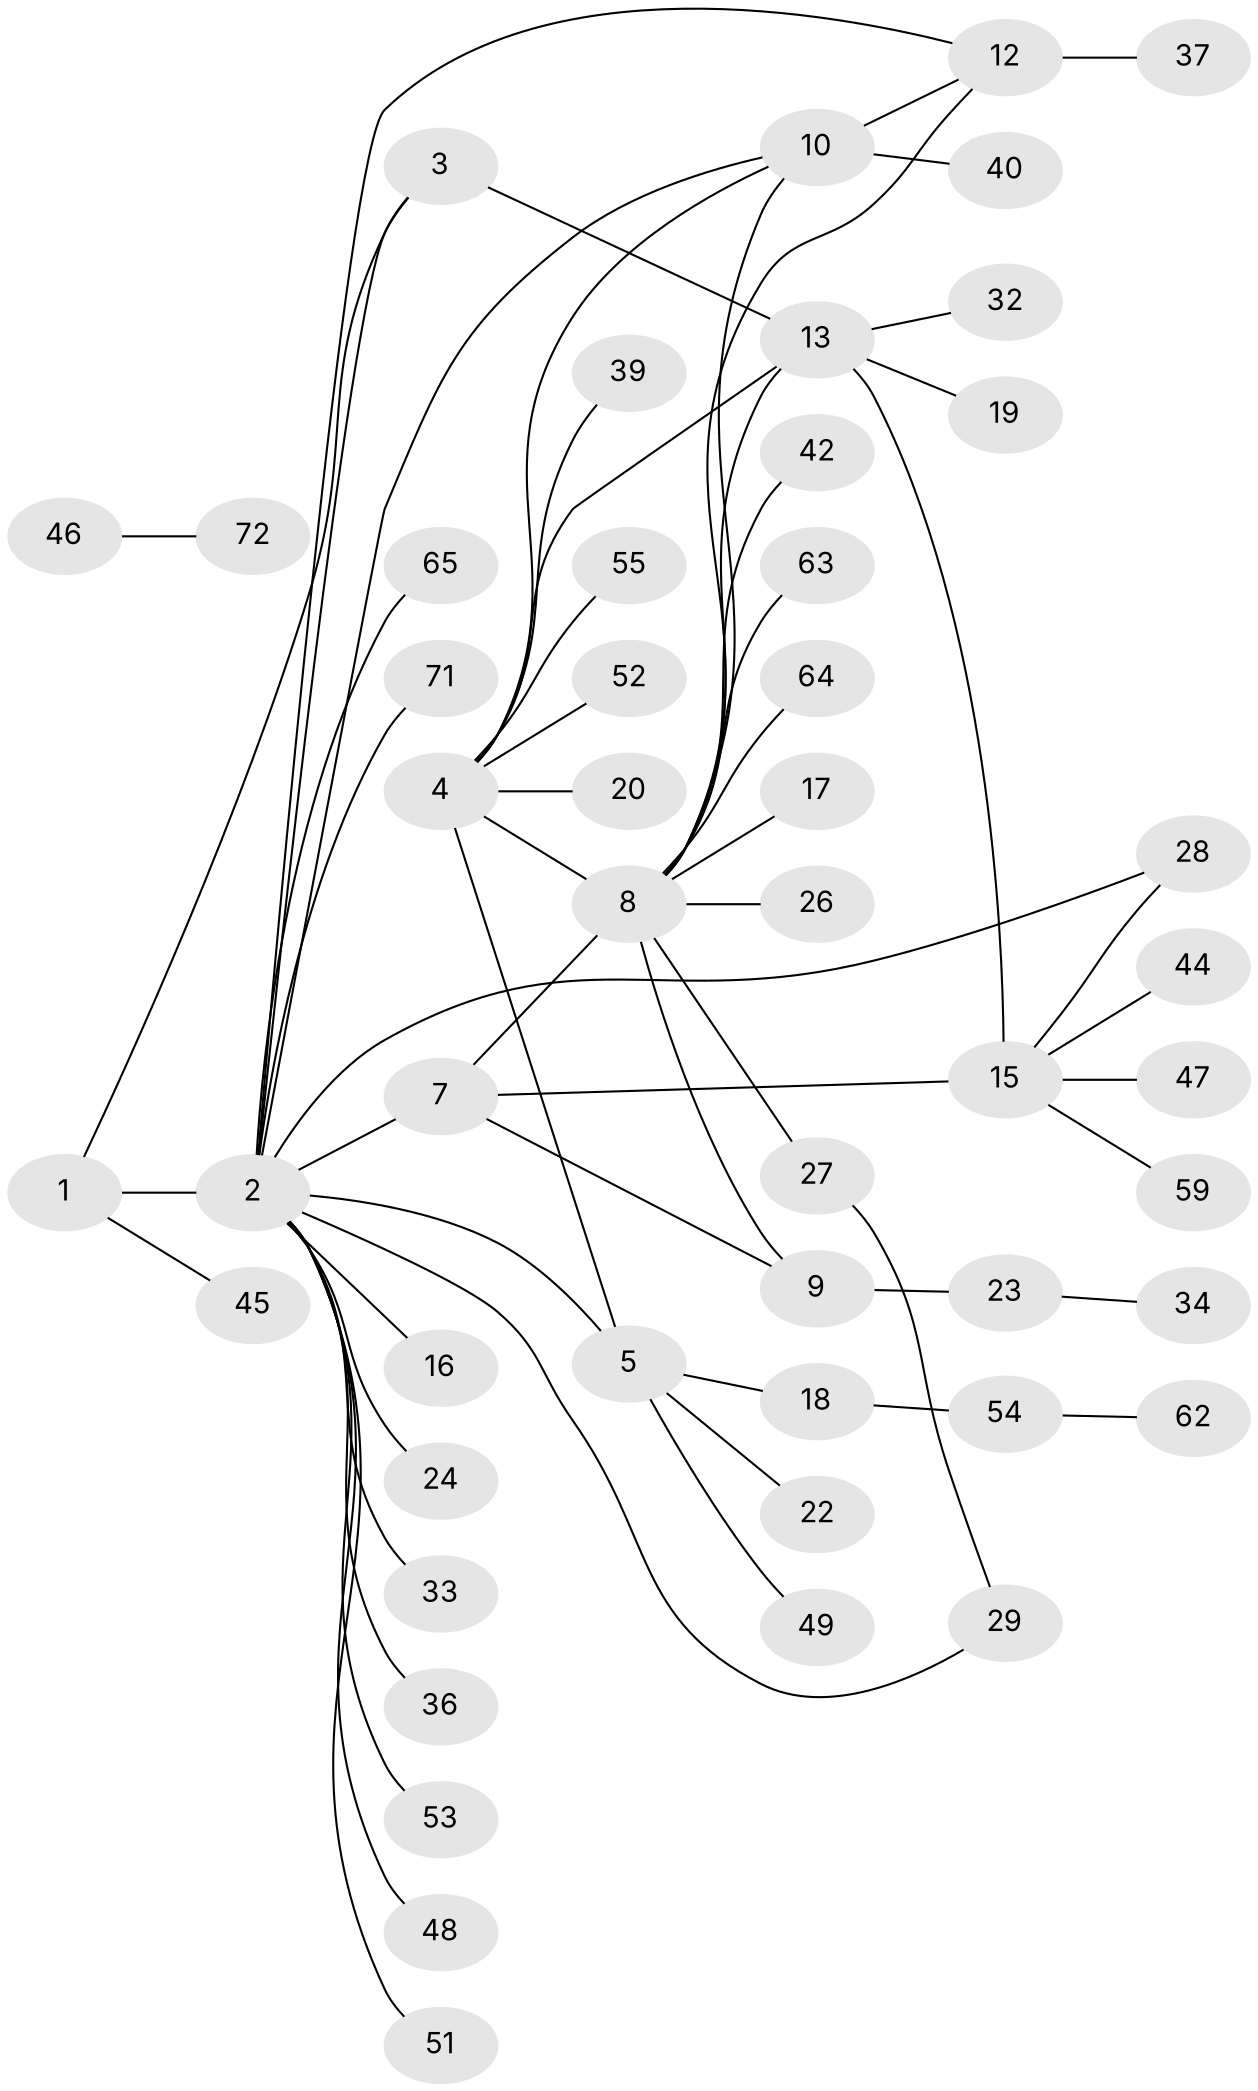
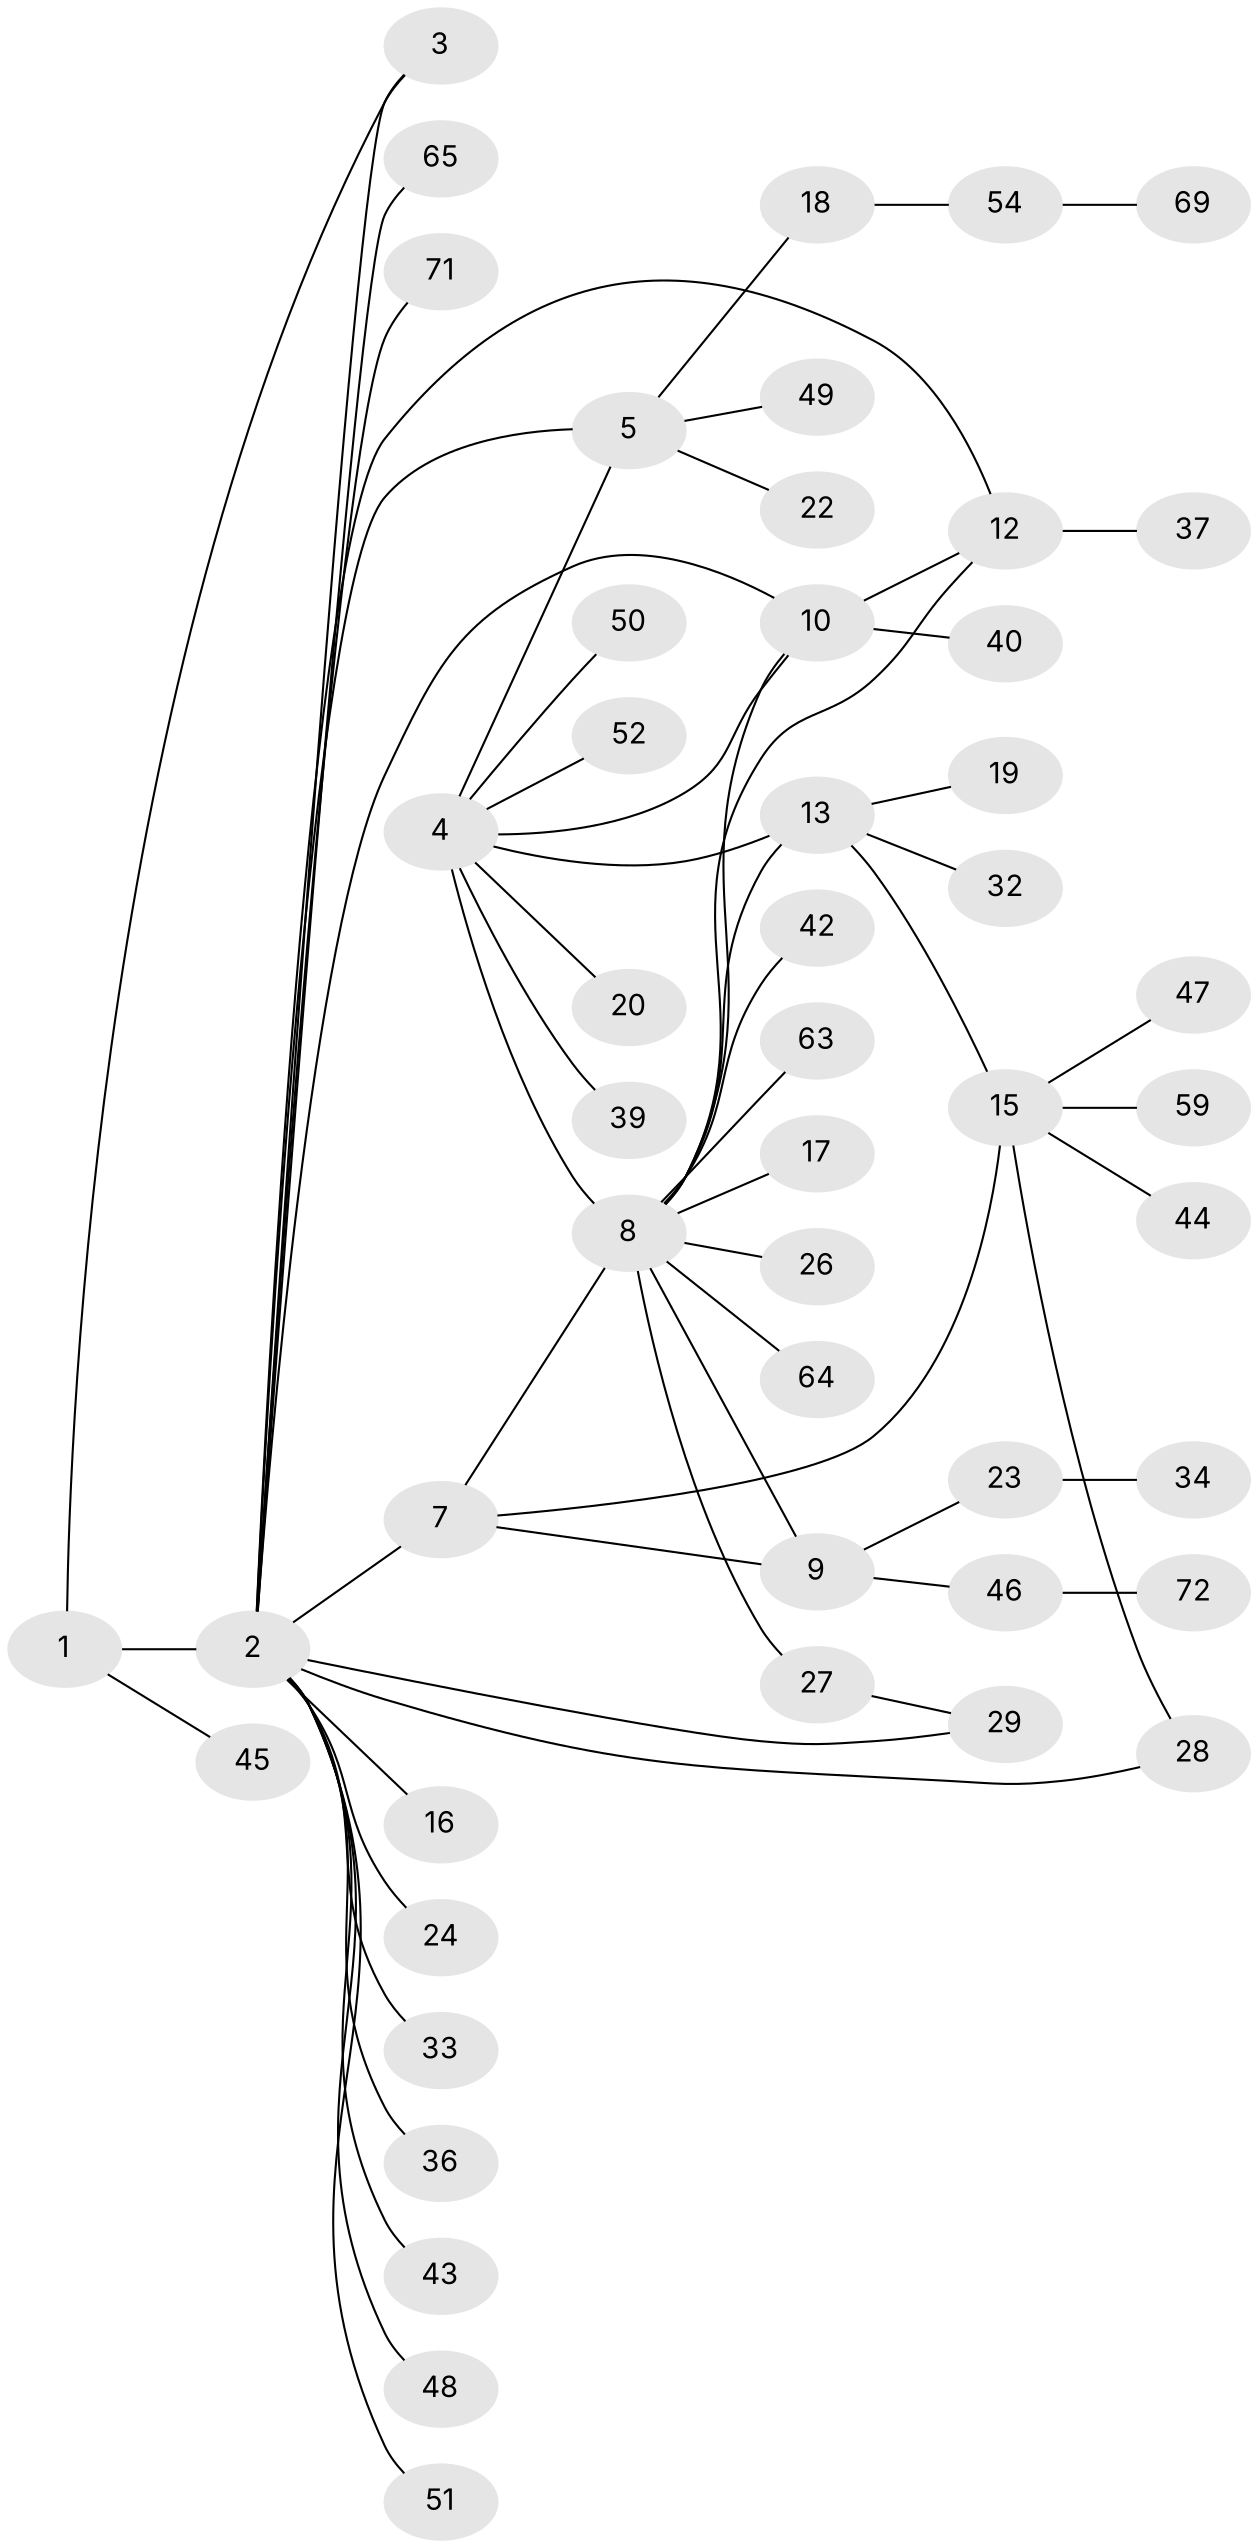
(615, 246) -> none
(629, 566) -> (629, 623)
(1194, 1418) -> (1194, 205)
none -> (912, 1582)
(441, 1820) -> (441, 2276)
